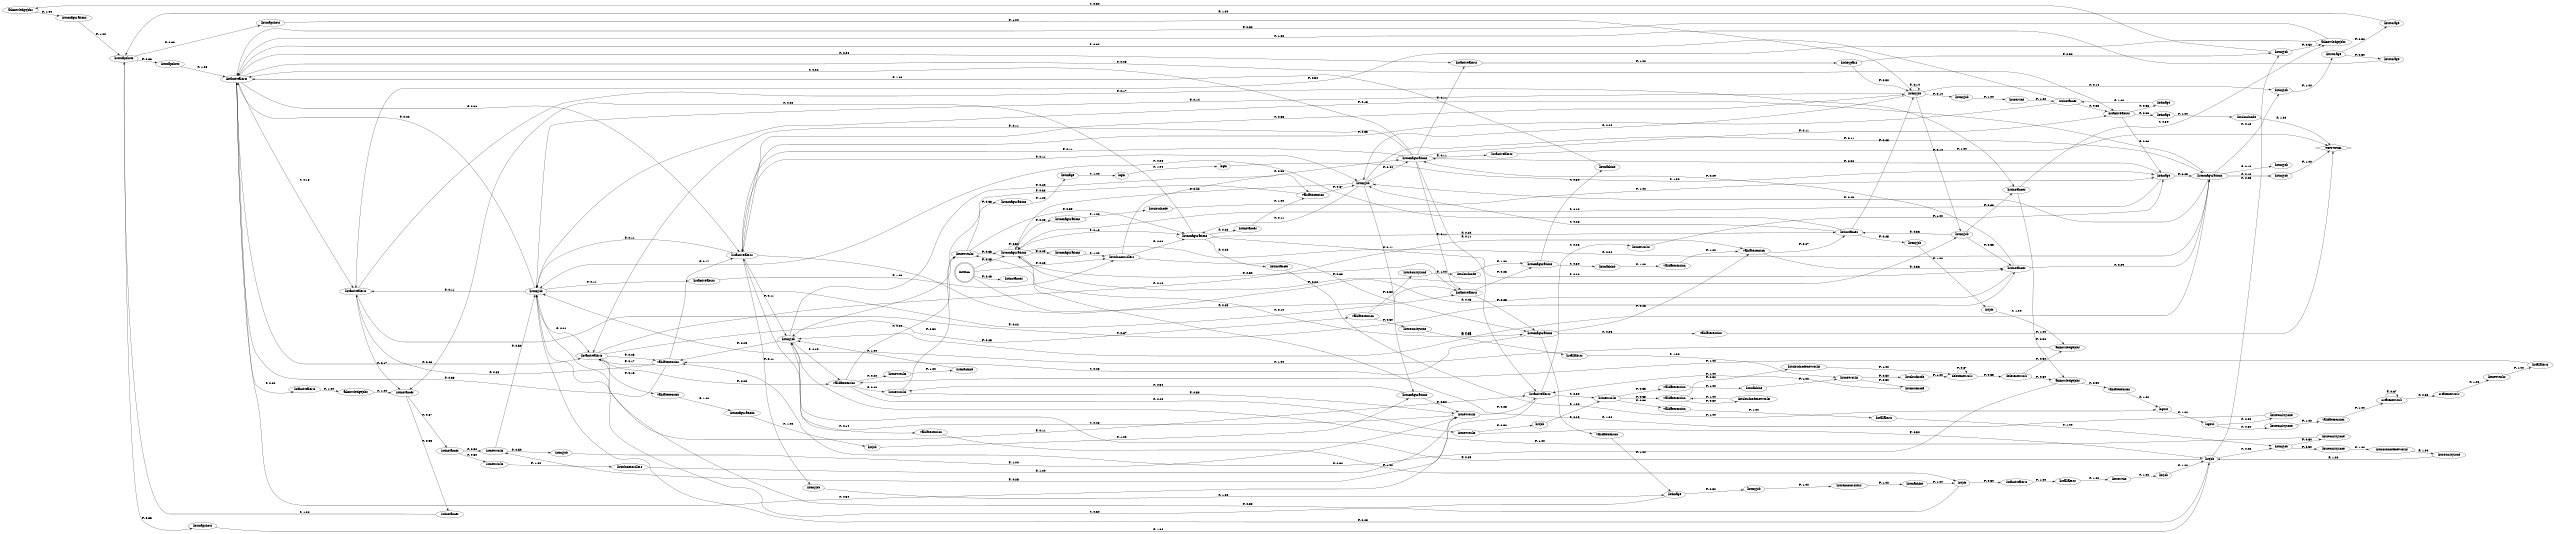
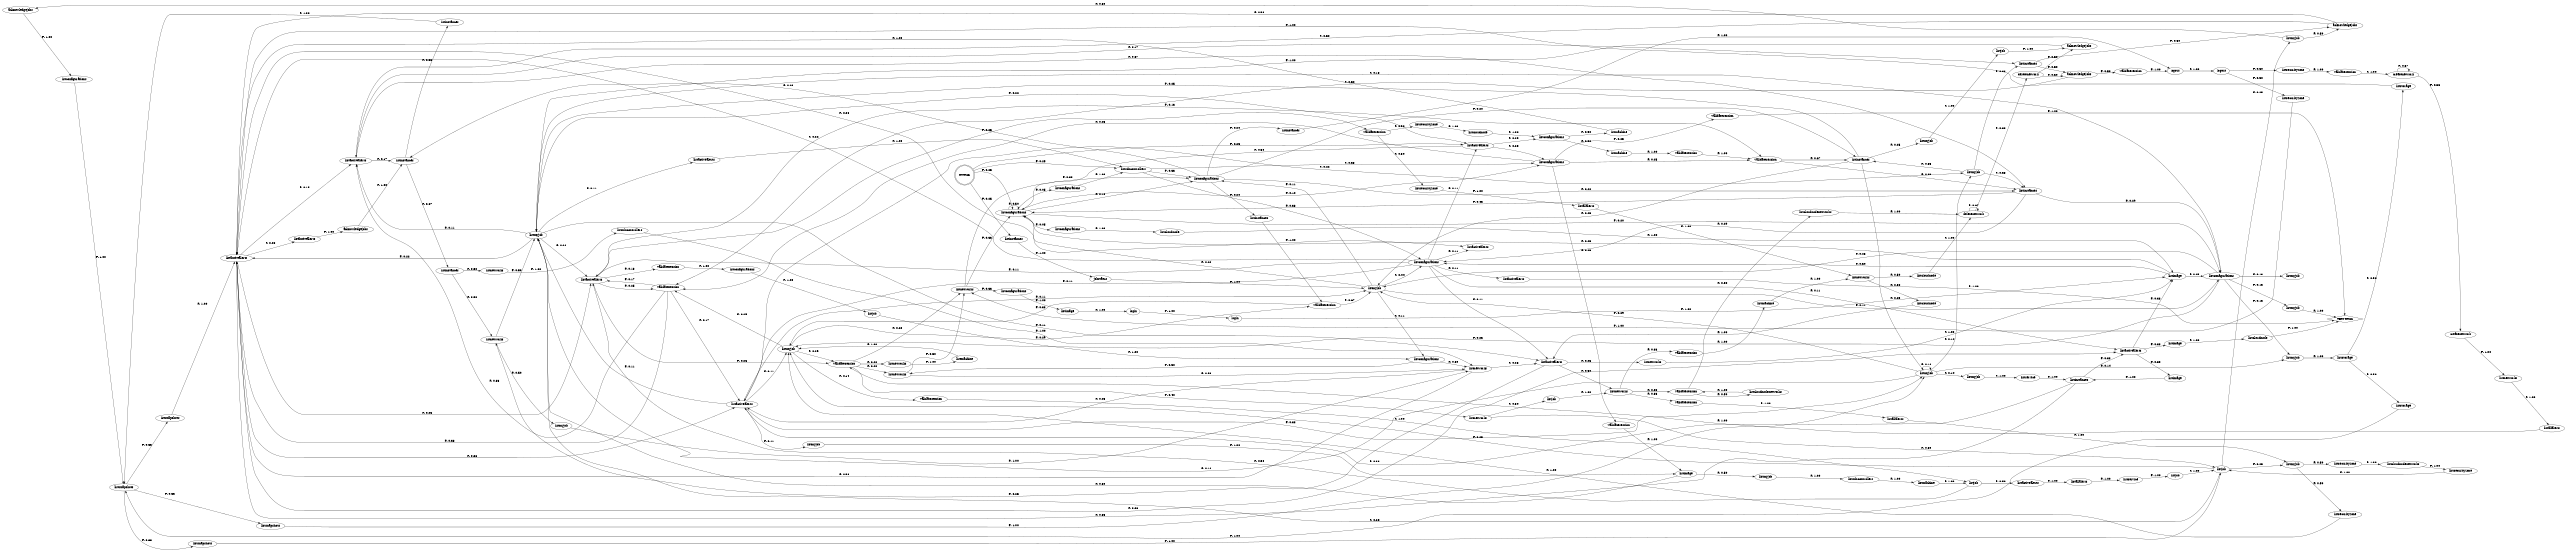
(1849, 63) -> none
none -> (1100, 279)
